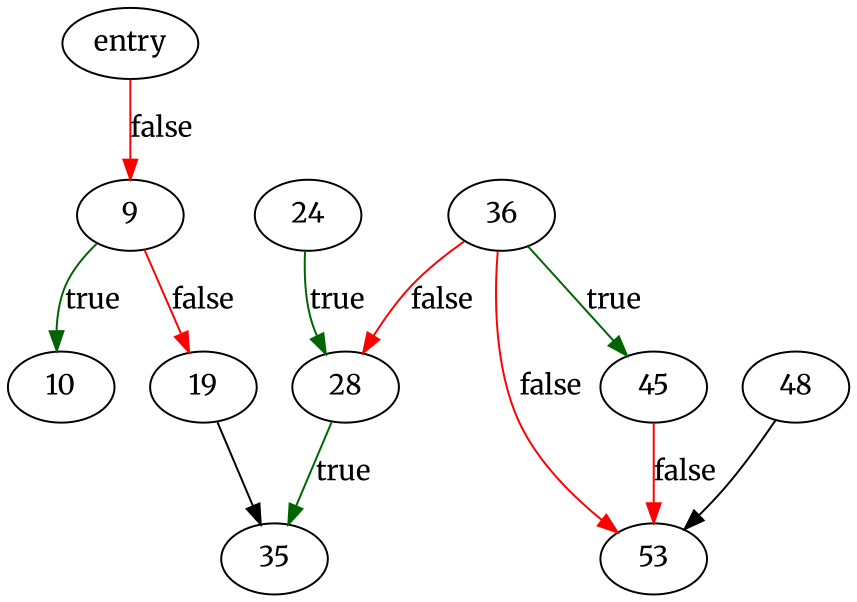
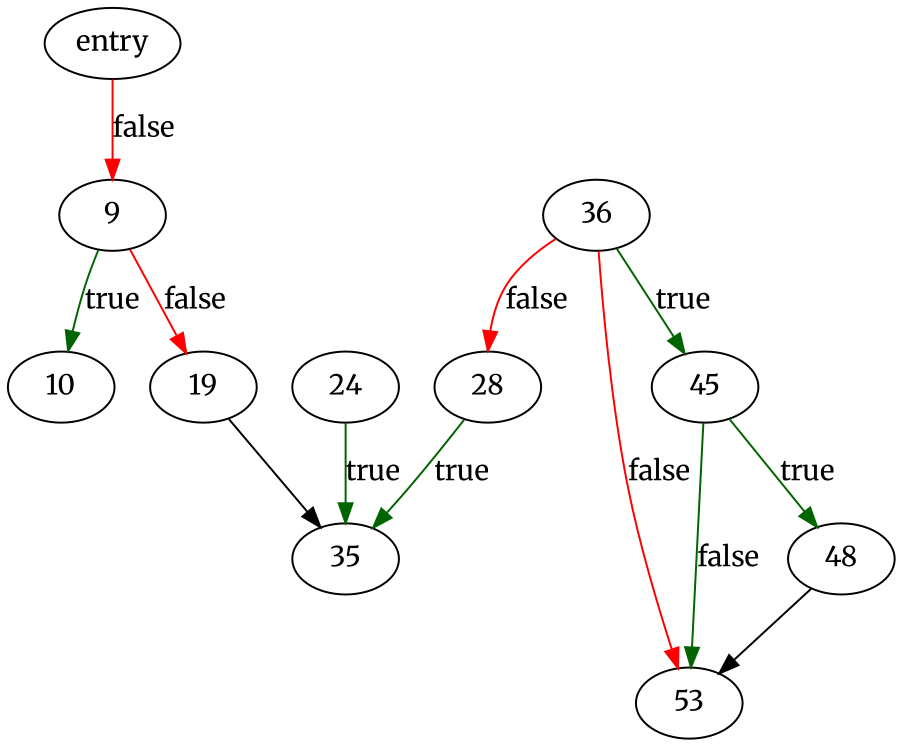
(306, 295) -> (346, 463)
(654, 463) -> (698, 535)
none -> (767, 465)
